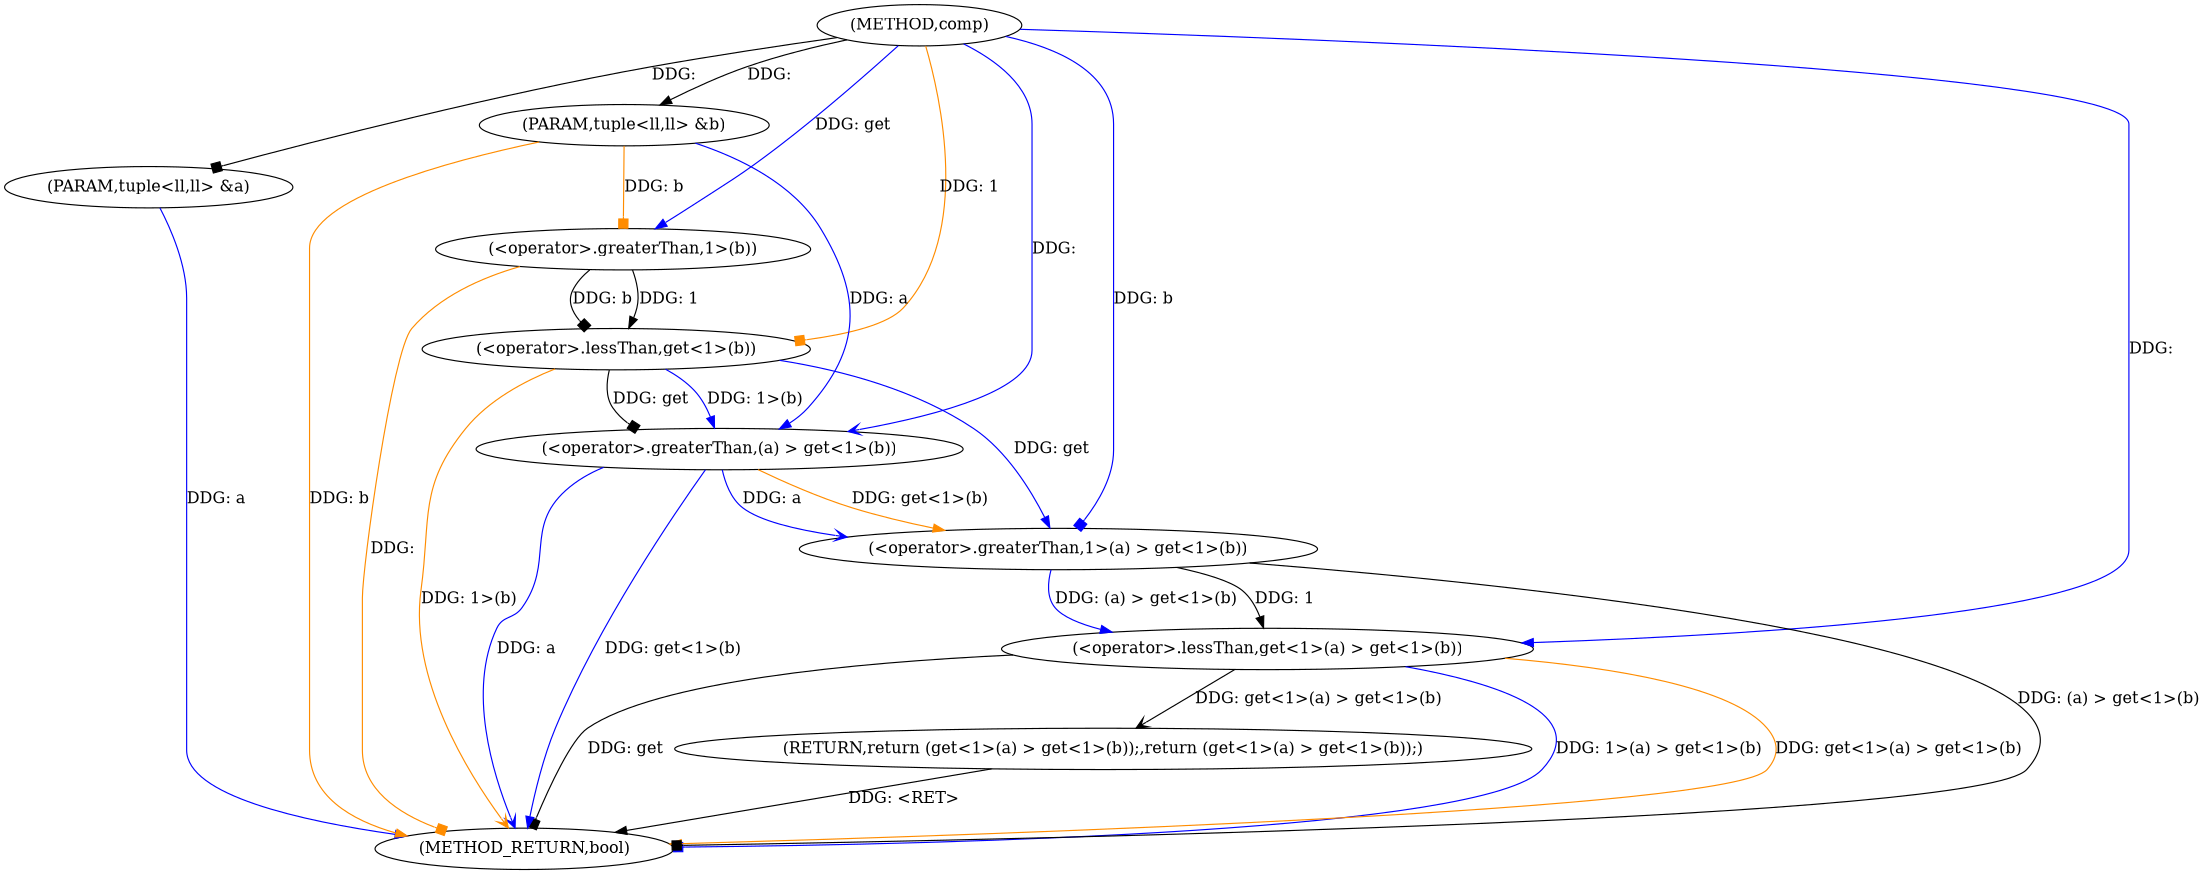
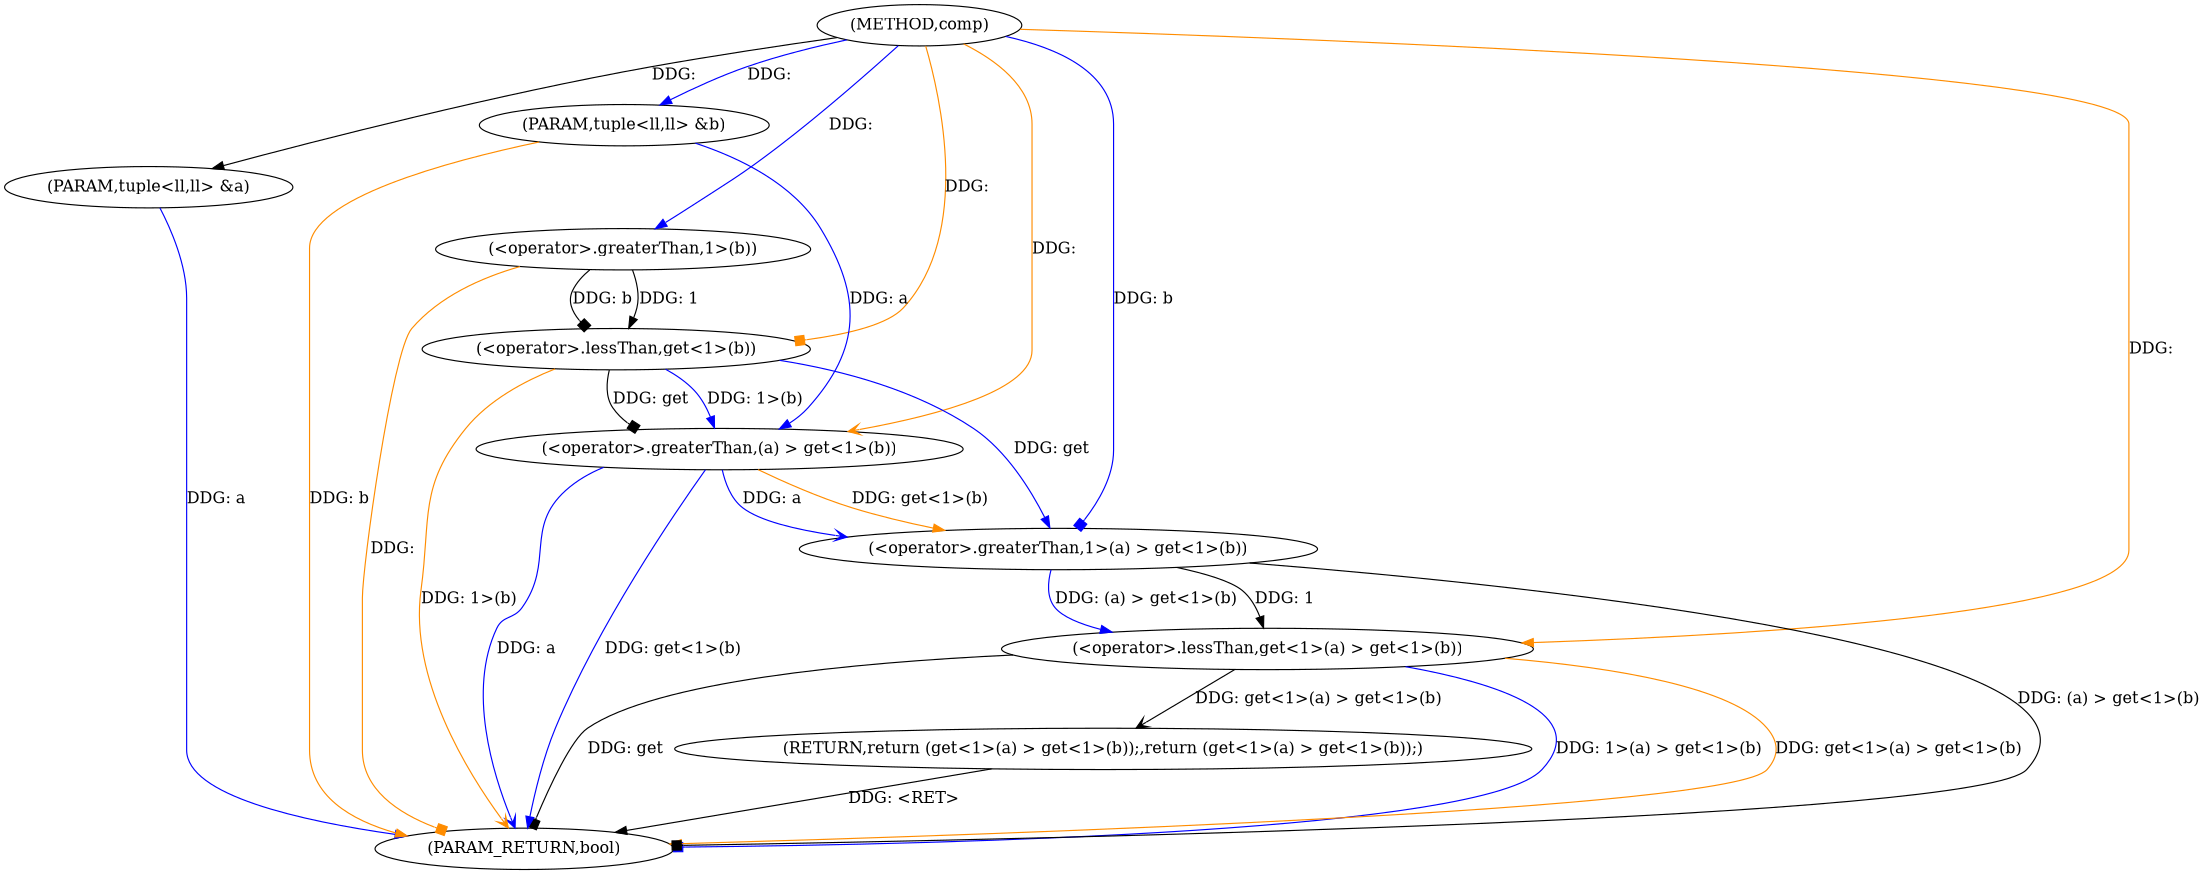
(756, 64) -> (756, 64)
(528, 91) -> (528, 91)
(2095, 105) -> (2095, 105)
(853, 125) -> (853, 125)
(624, 181) -> none
(969, 187) -> (969, 187)
(1032, 281) -> (1032, 281)
(524, 849) -> (524, 849)
